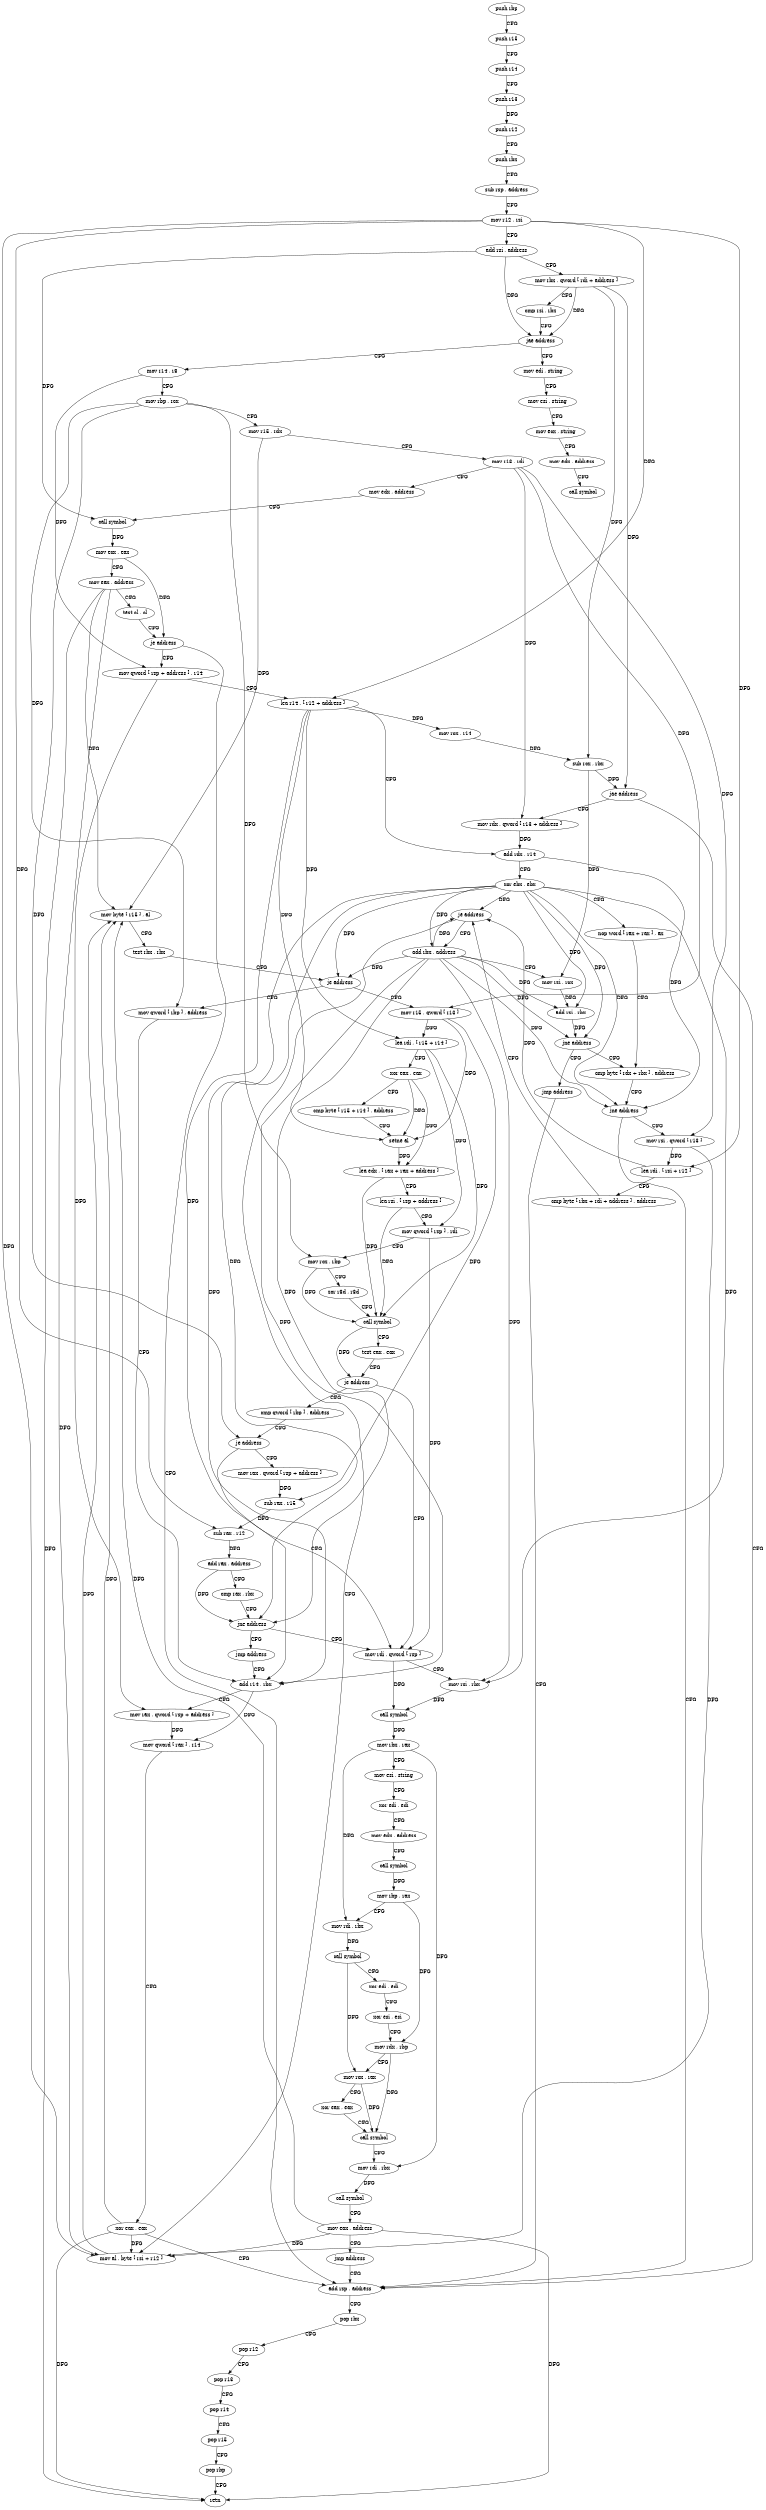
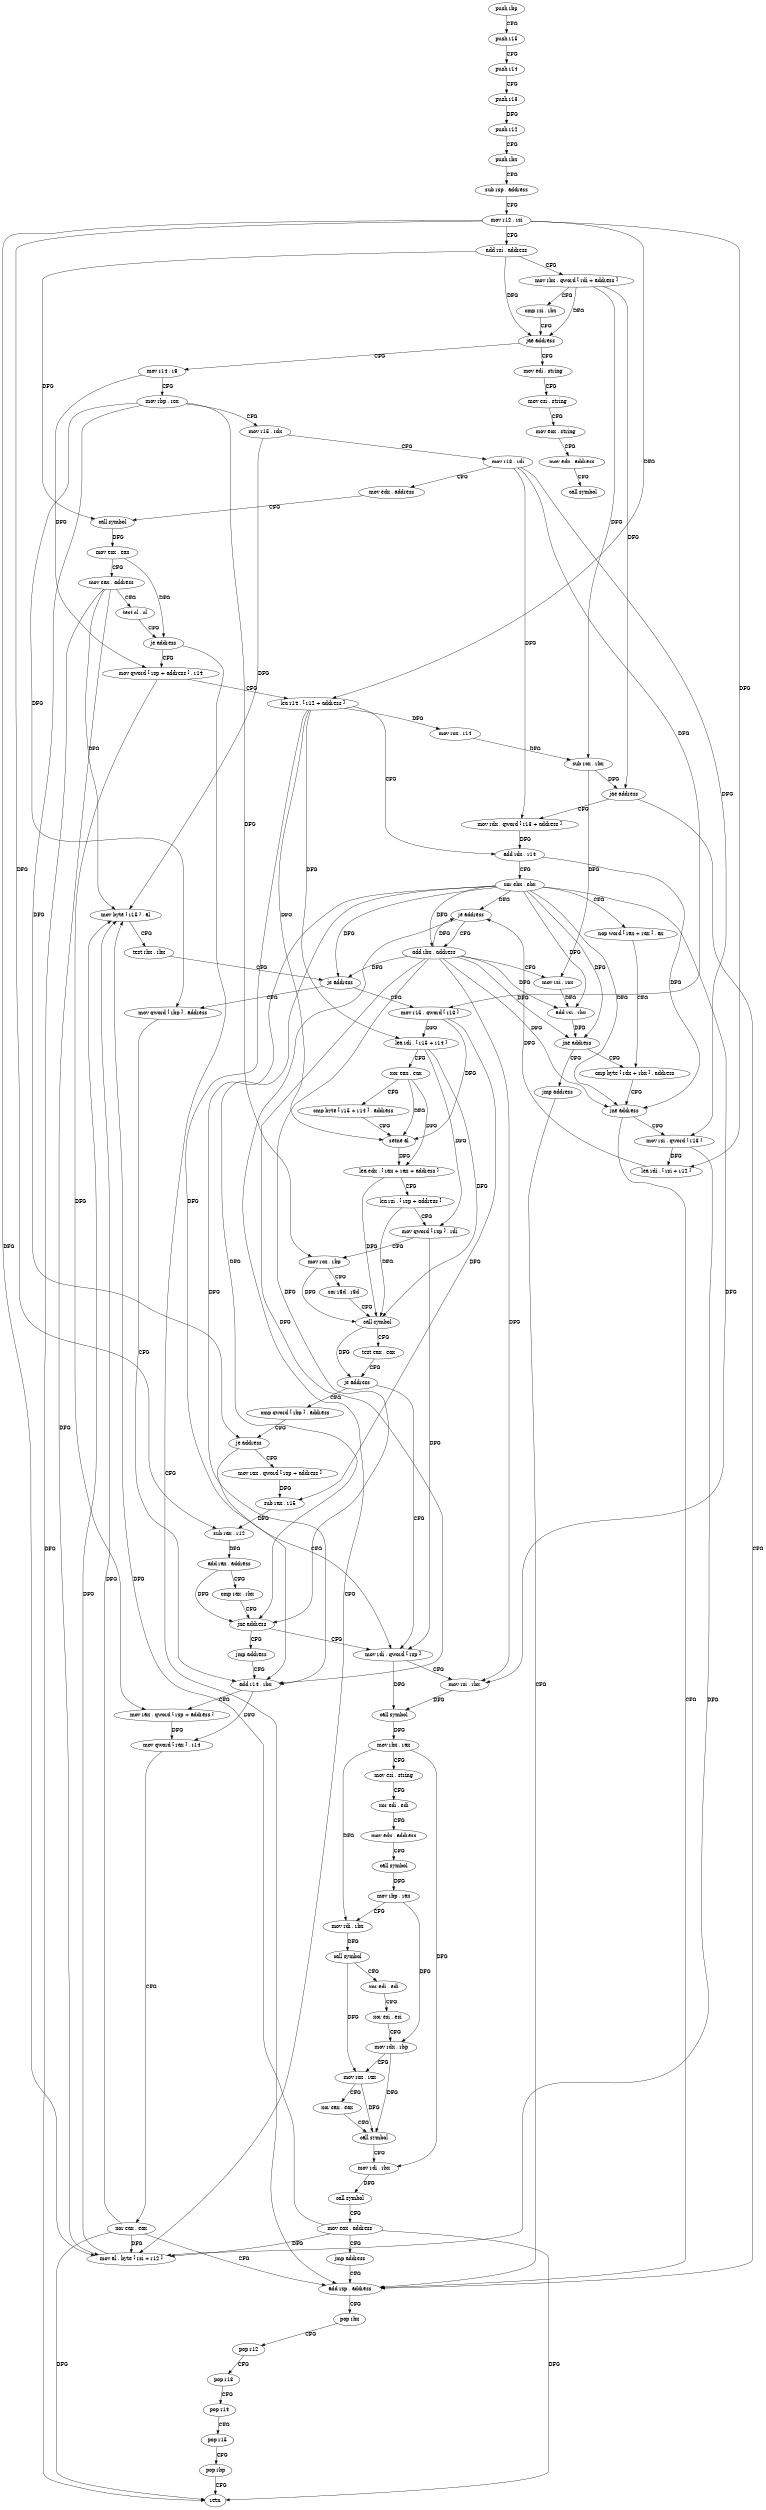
(604, 1202) -> none
